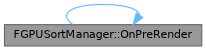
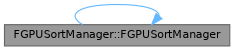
(103, 35) -> (117, 35)
